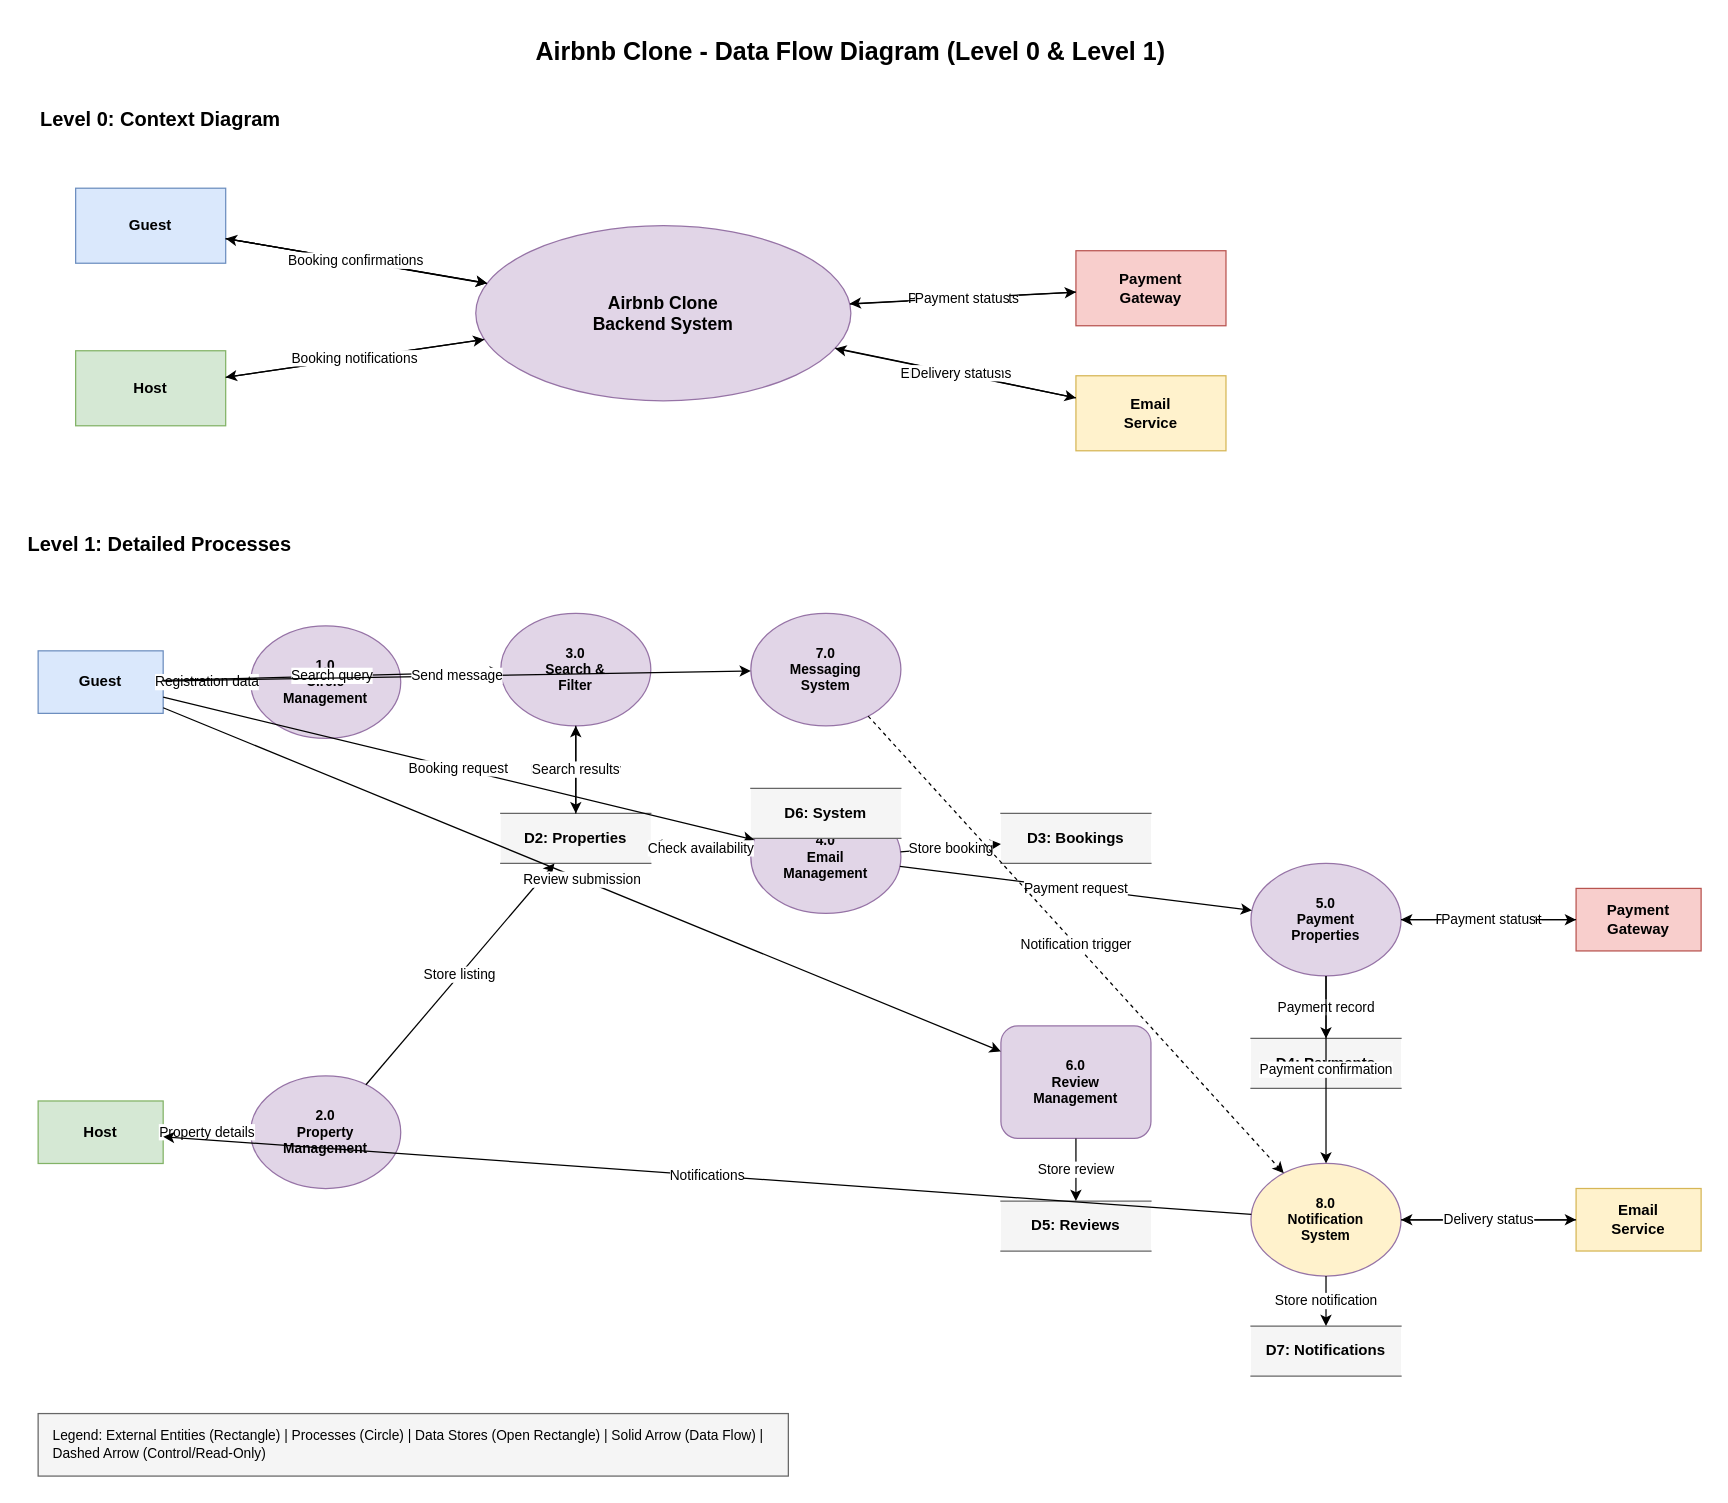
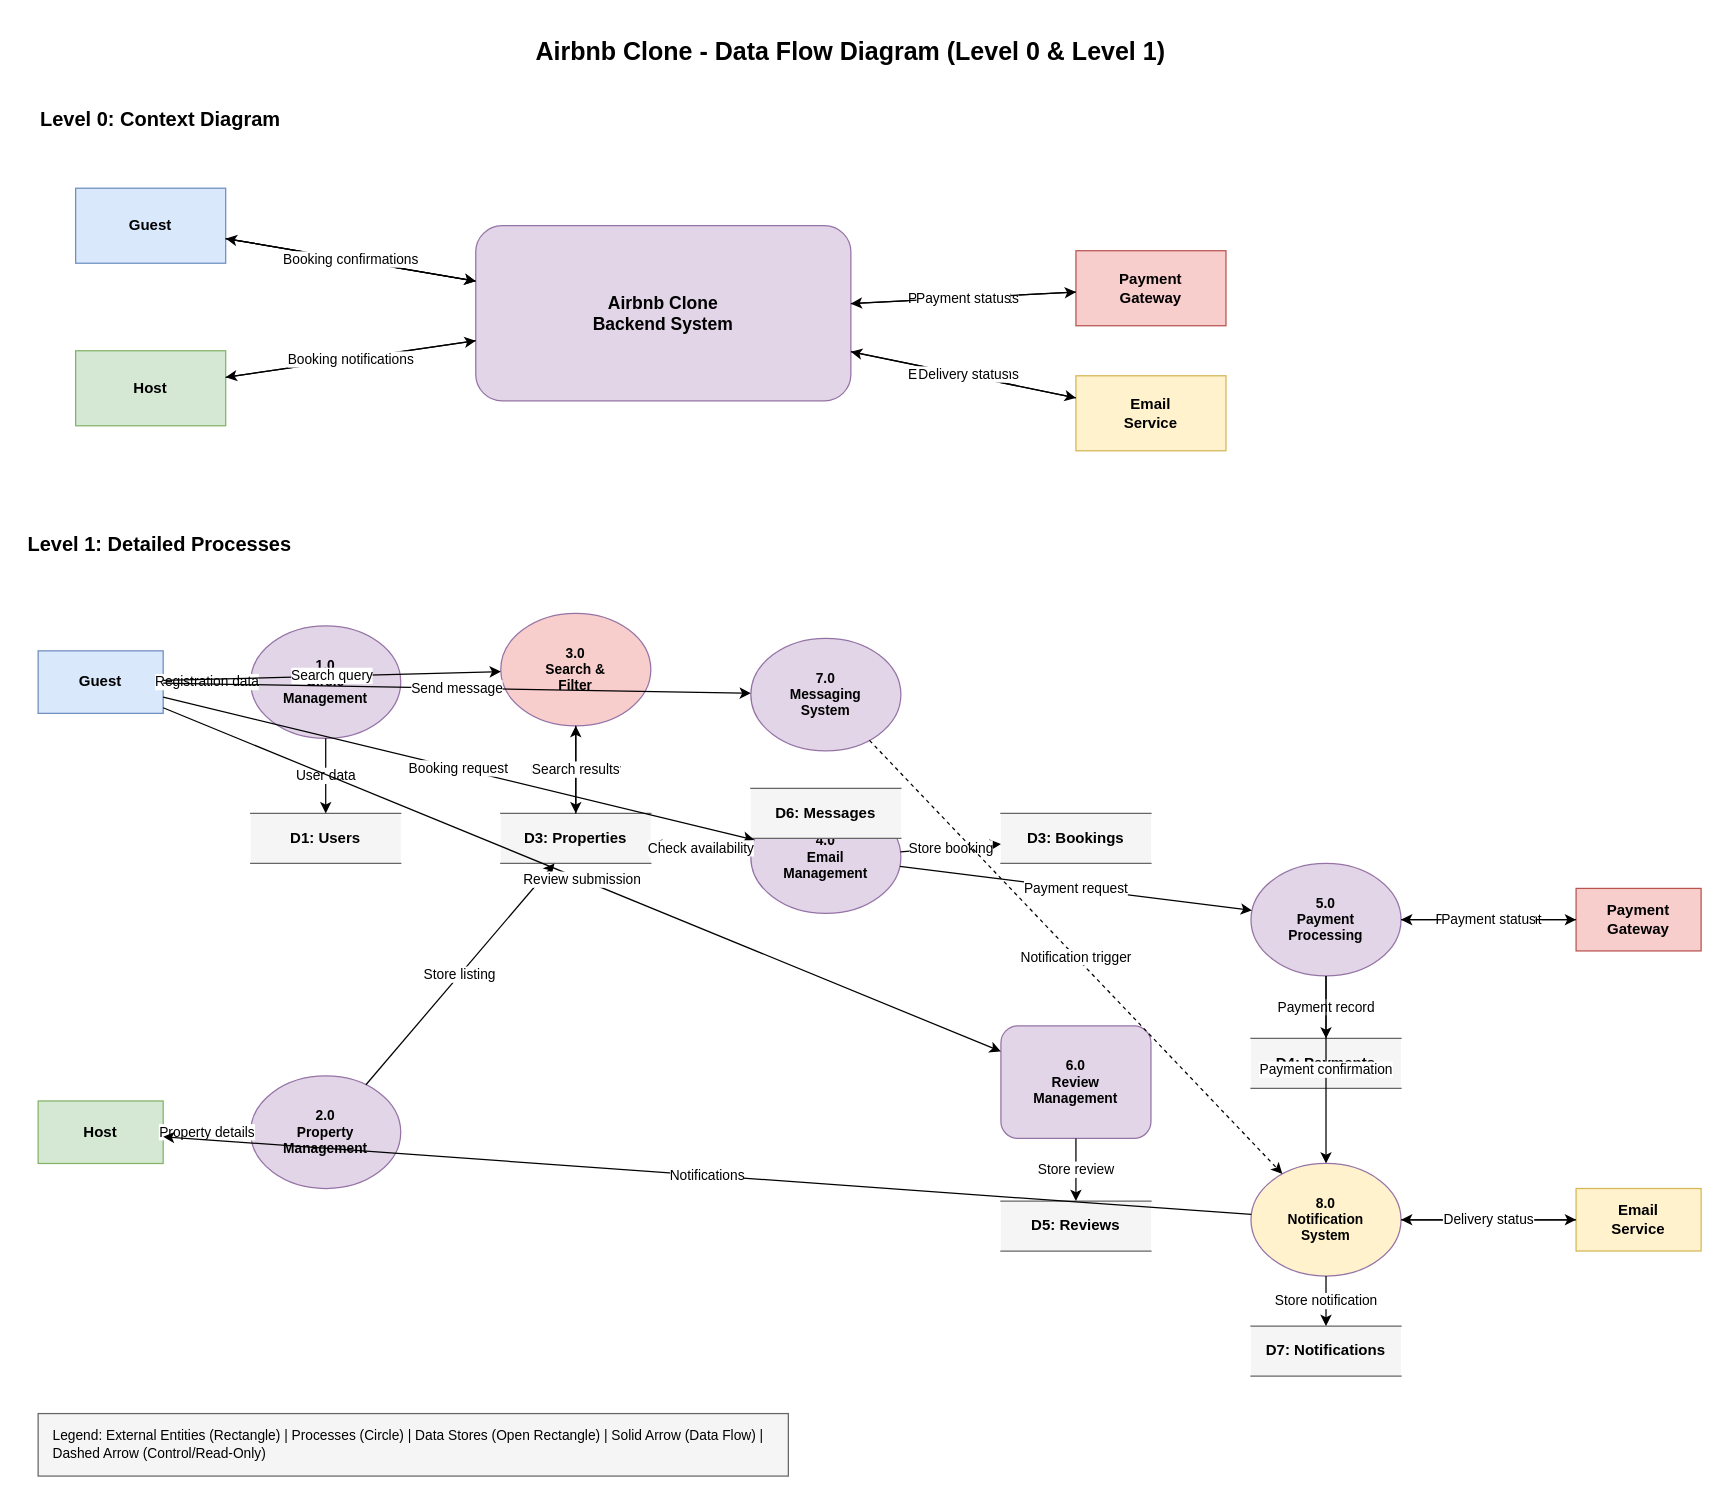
(663, 313) -> (663, 313)
(576, 669) -> (576, 669)
(826, 669) -> (826, 694)
none -> (326, 755)
(826, 813) -> (826, 813)
none -> (326, 838)
(576, 838) -> (576, 838)
(1326, 919) -> (1326, 919)
